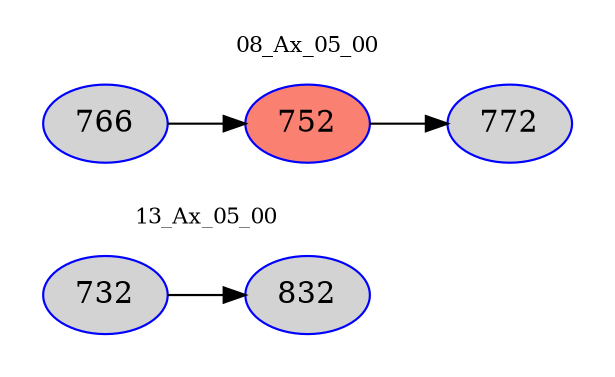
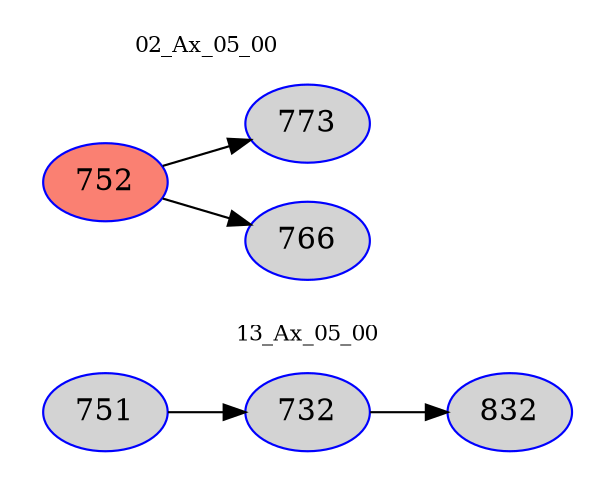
(308, 47) -> (207, 47)
(196, 124) -> (196, 208)
(510, 124) -> (308, 124)
none -> (105, 412)
